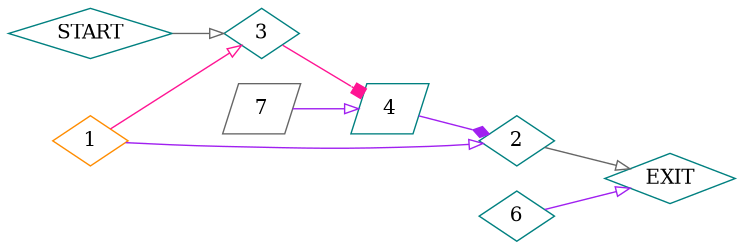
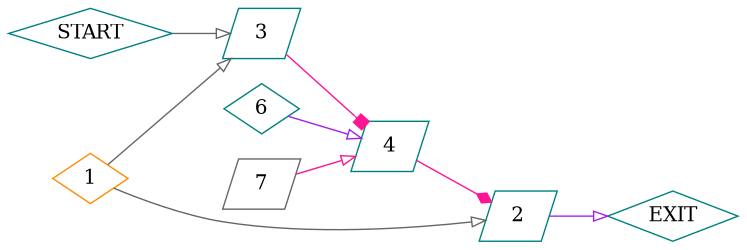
(262, 33) -> (262, 33)
(170, 91) -> (164, 116)
(319, 109) -> (319, 167)
(446, 123) -> (447, 177)
(517, 141) -> (518, 216)
(297, 148) -> (290, 229)
(580, 156) -> (571, 216)
(580, 201) -> (318, 125)
